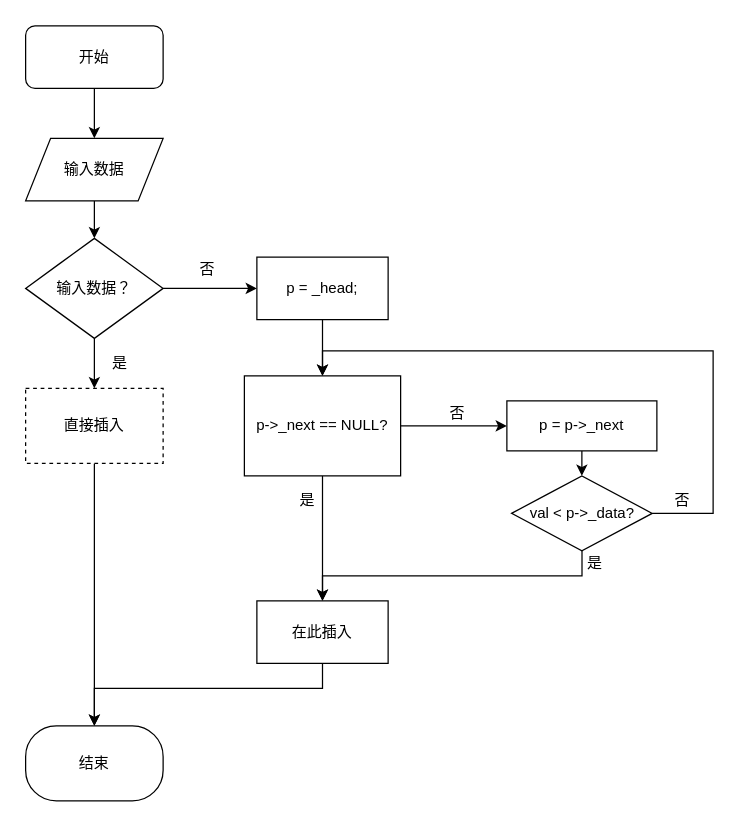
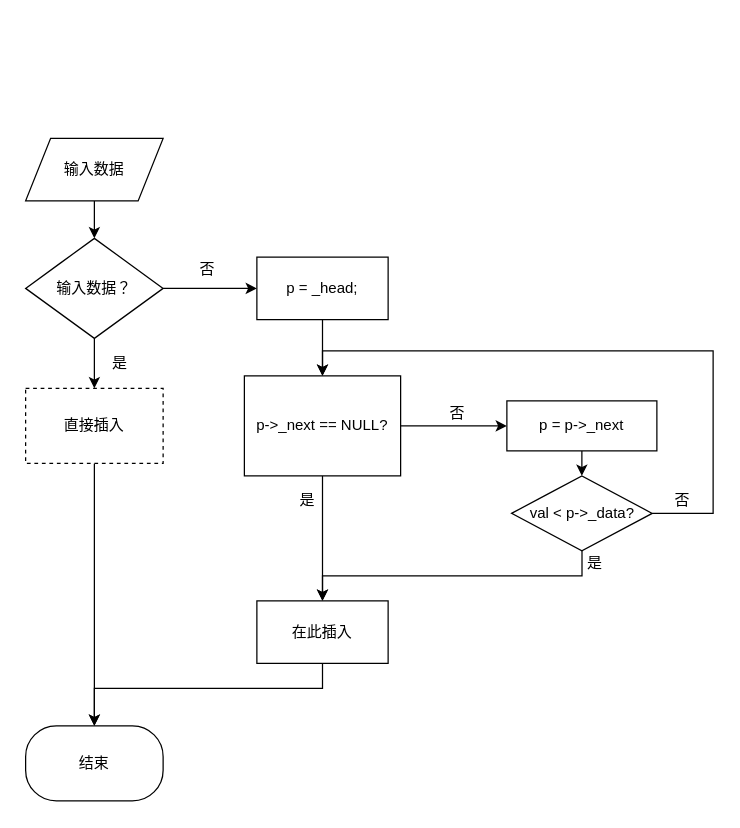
(94, 57) -> none
(94, 109) -> none
